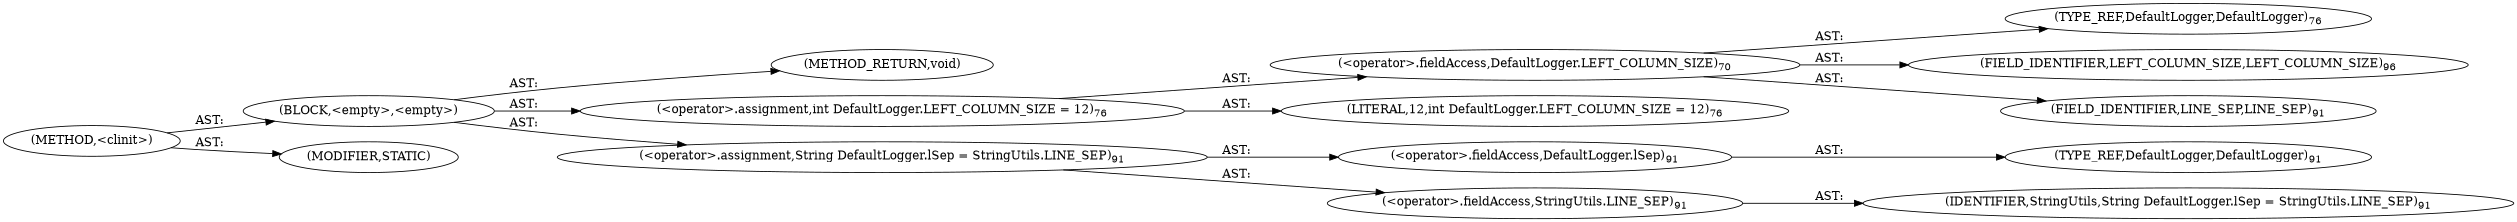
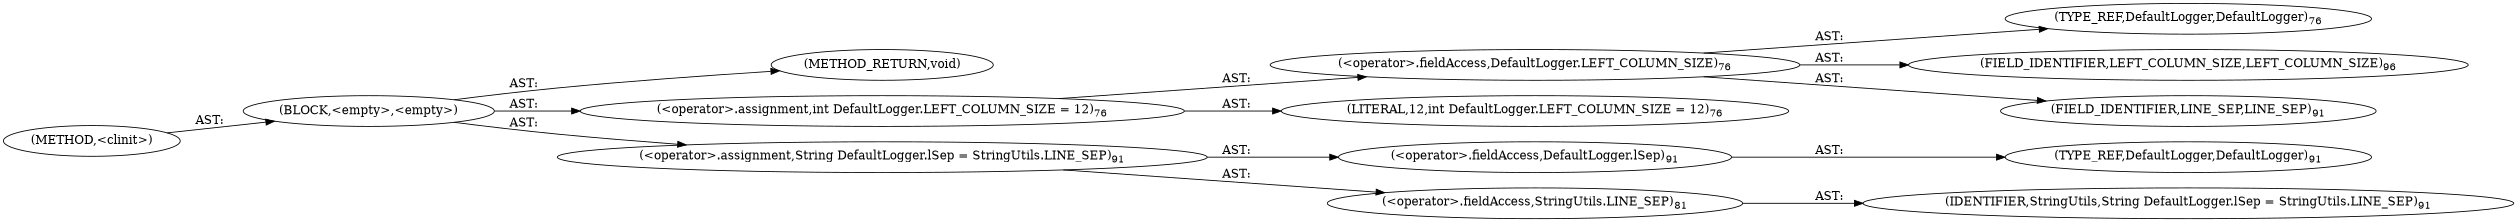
(1725, 64) -> (1725, 64)
(369, 157) -> none
(1681, 202) -> (1681, 202)
